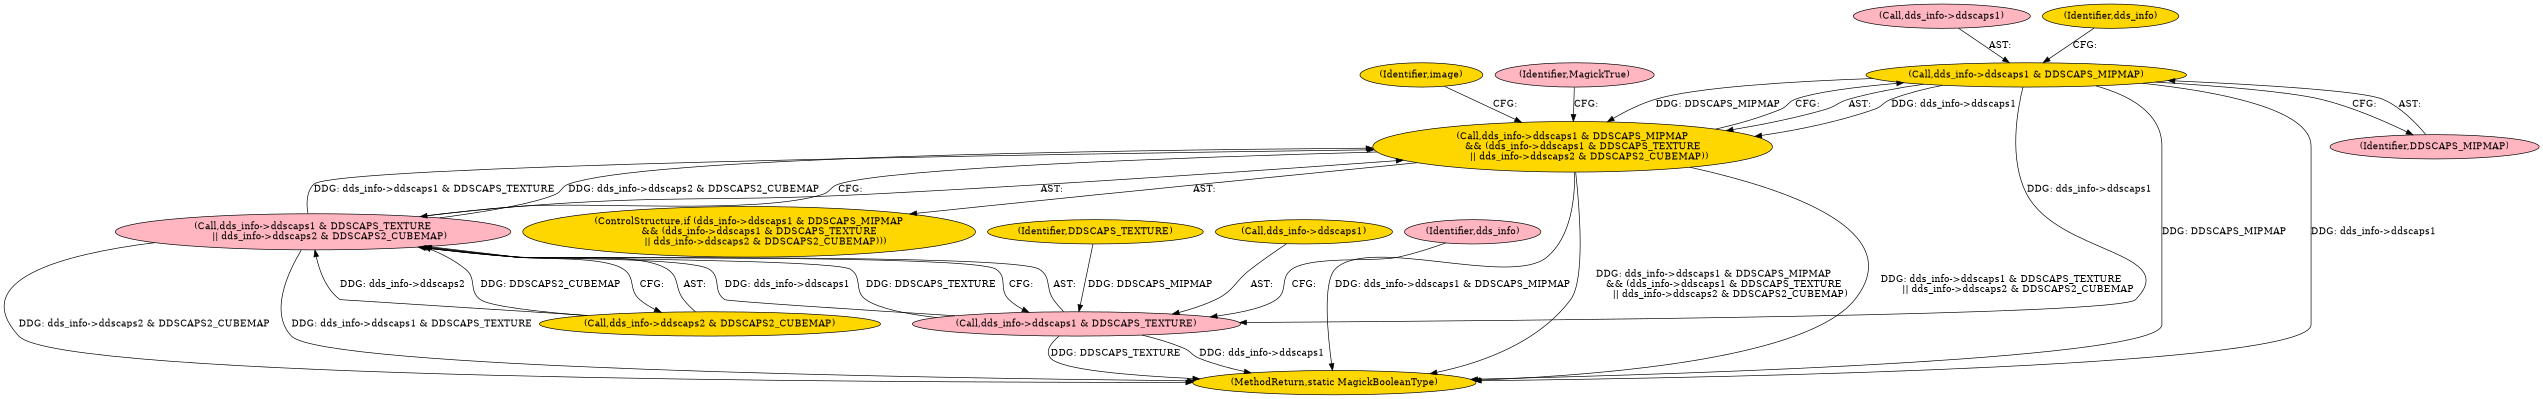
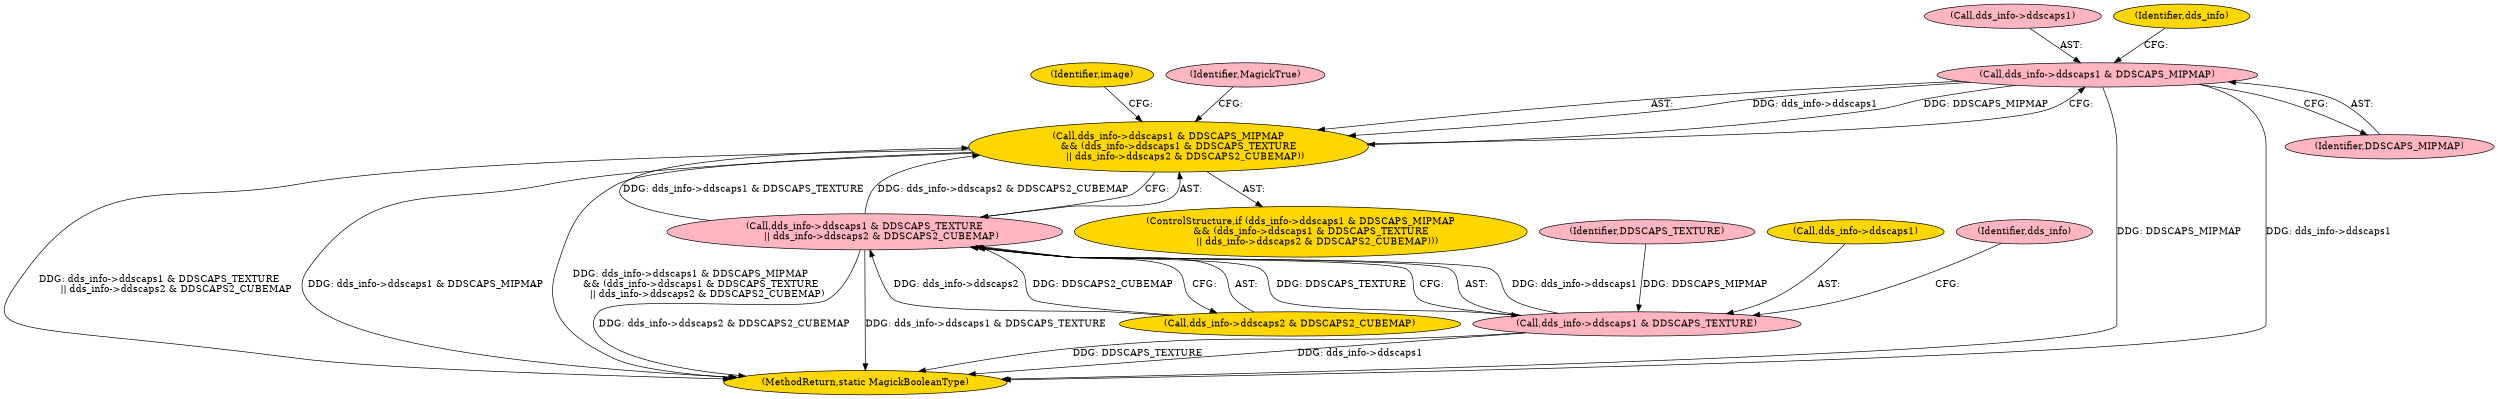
(2026, 75) -> (2097, 75)
(1095, 232) -> (1647, 232)
(1862, 315) -> none
